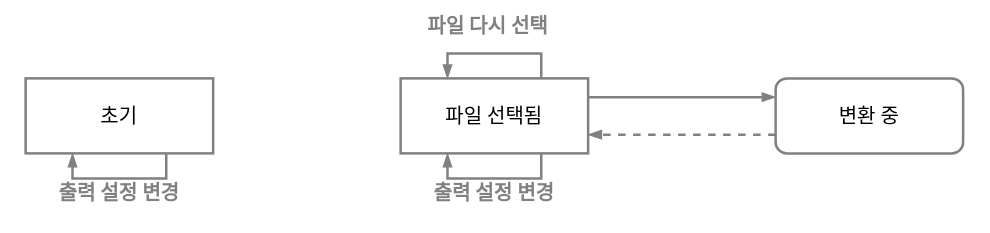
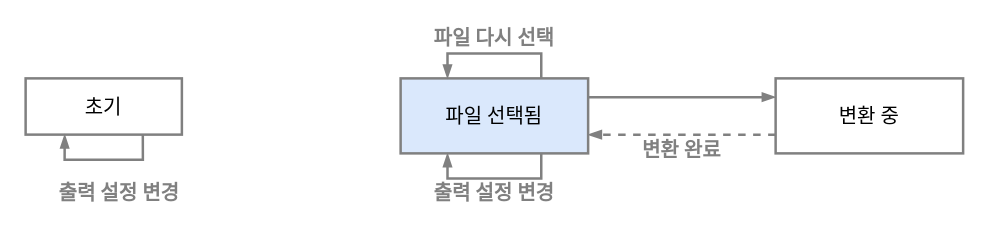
(488, 26) -> (494, 38)
(119, 116) -> (104, 106)
(494, 116) -> (494, 116)
(869, 116) -> (869, 116)
none -> (682, 149)
